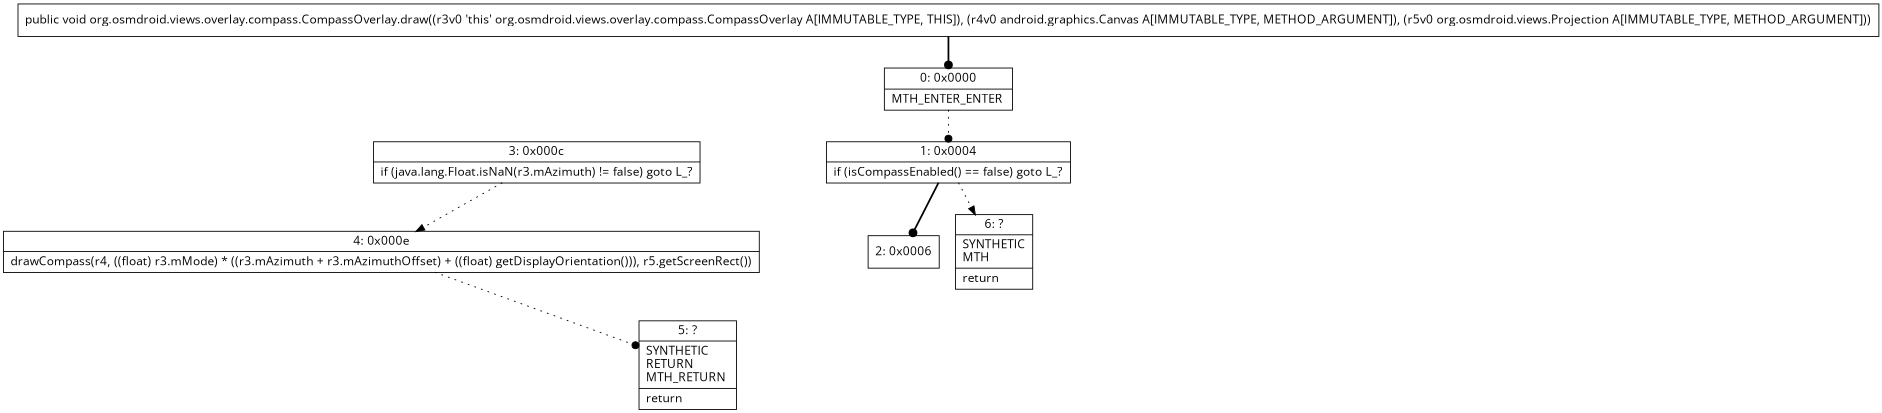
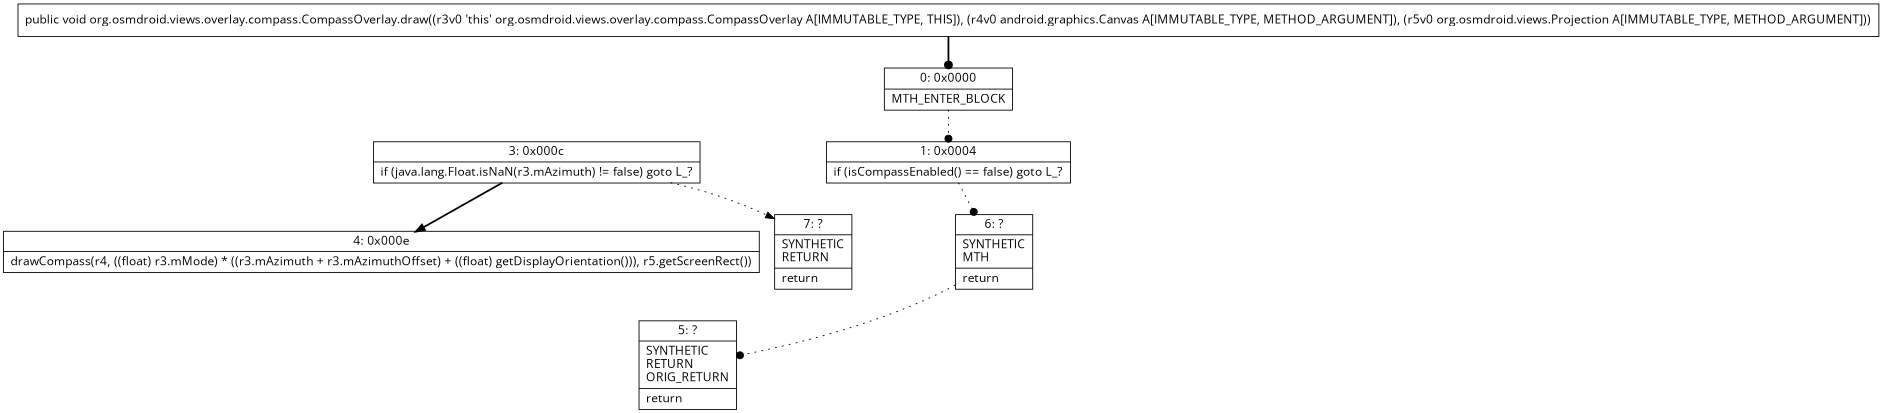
(947, 99) -> (948, 99)
(965, 196) -> (965, 196)
(463, 205) -> (463, 205)
none -> (813, 252)
(904, 252) -> none
(533, 308) -> (852, 327)
(686, 377) -> (688, 377)
